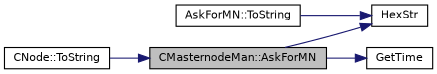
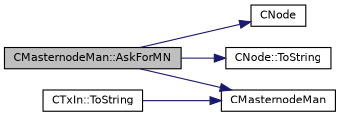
(238, 16) -> (93, 101)
(400, 16) -> (278, 101)
(124, 58) -> (198, 58)
(400, 58) -> (278, 16)
